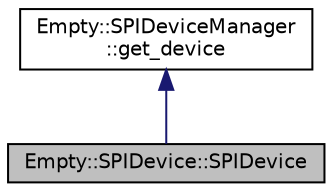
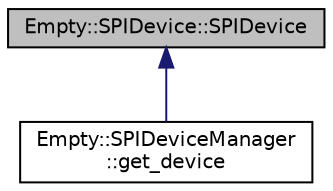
(166, 117) -> (166, 95)
